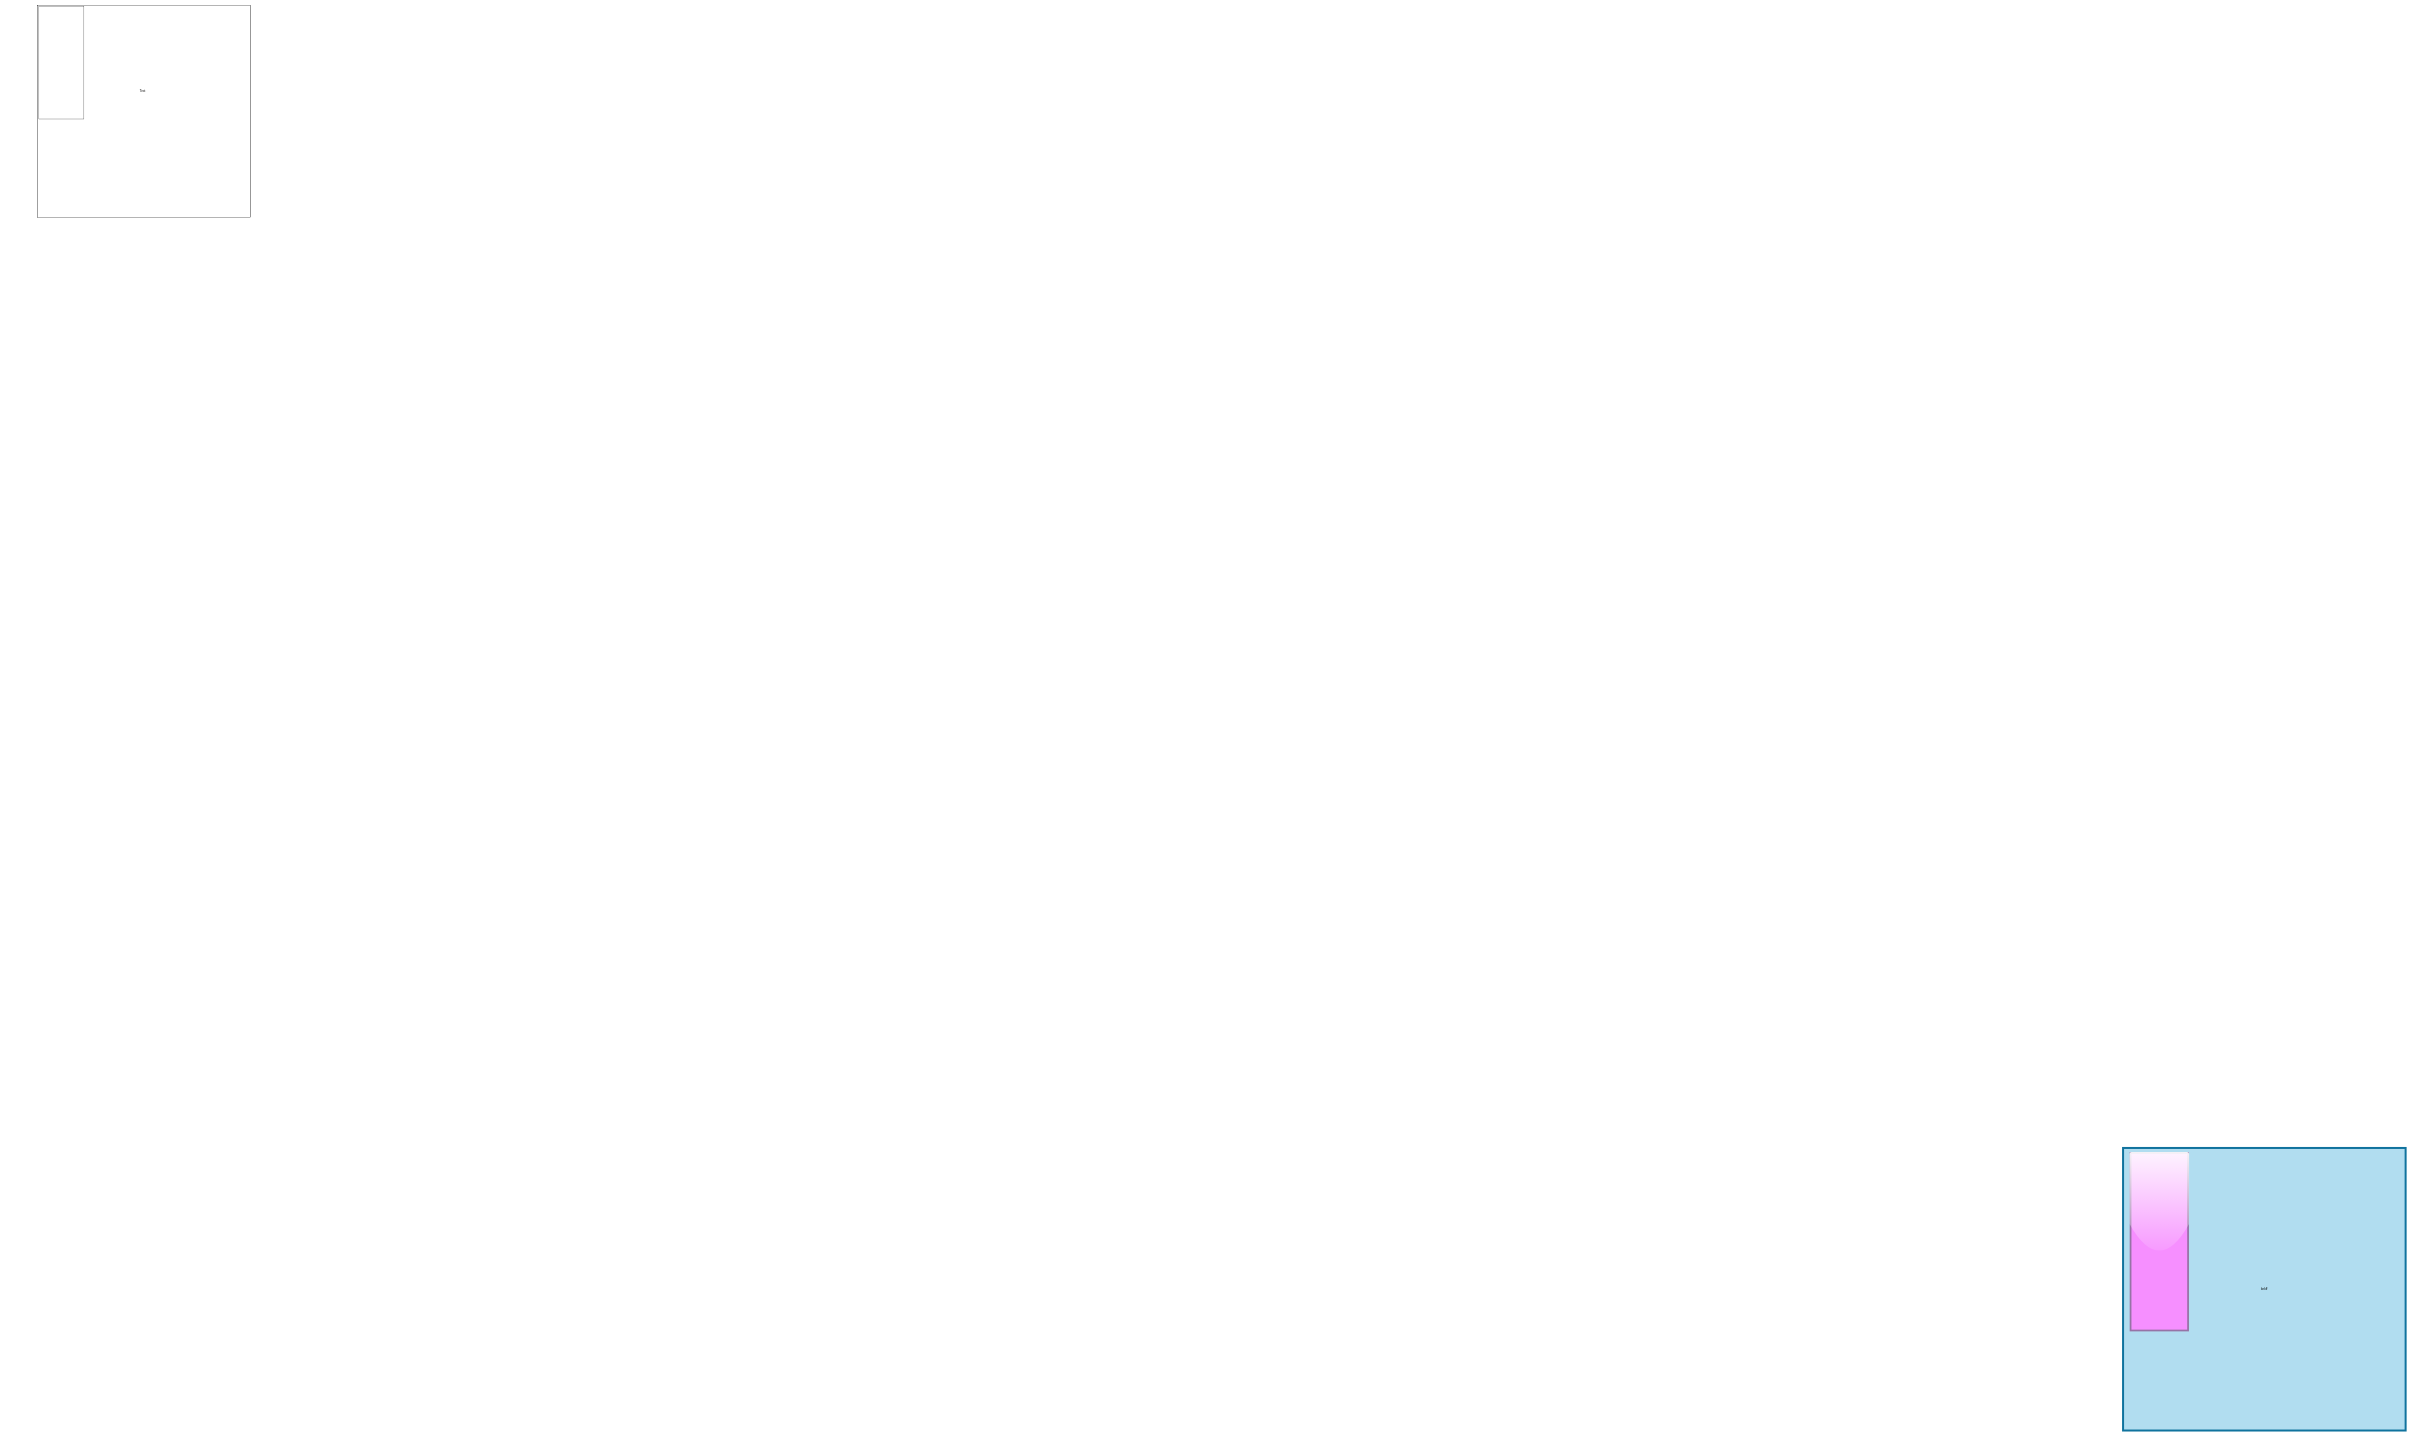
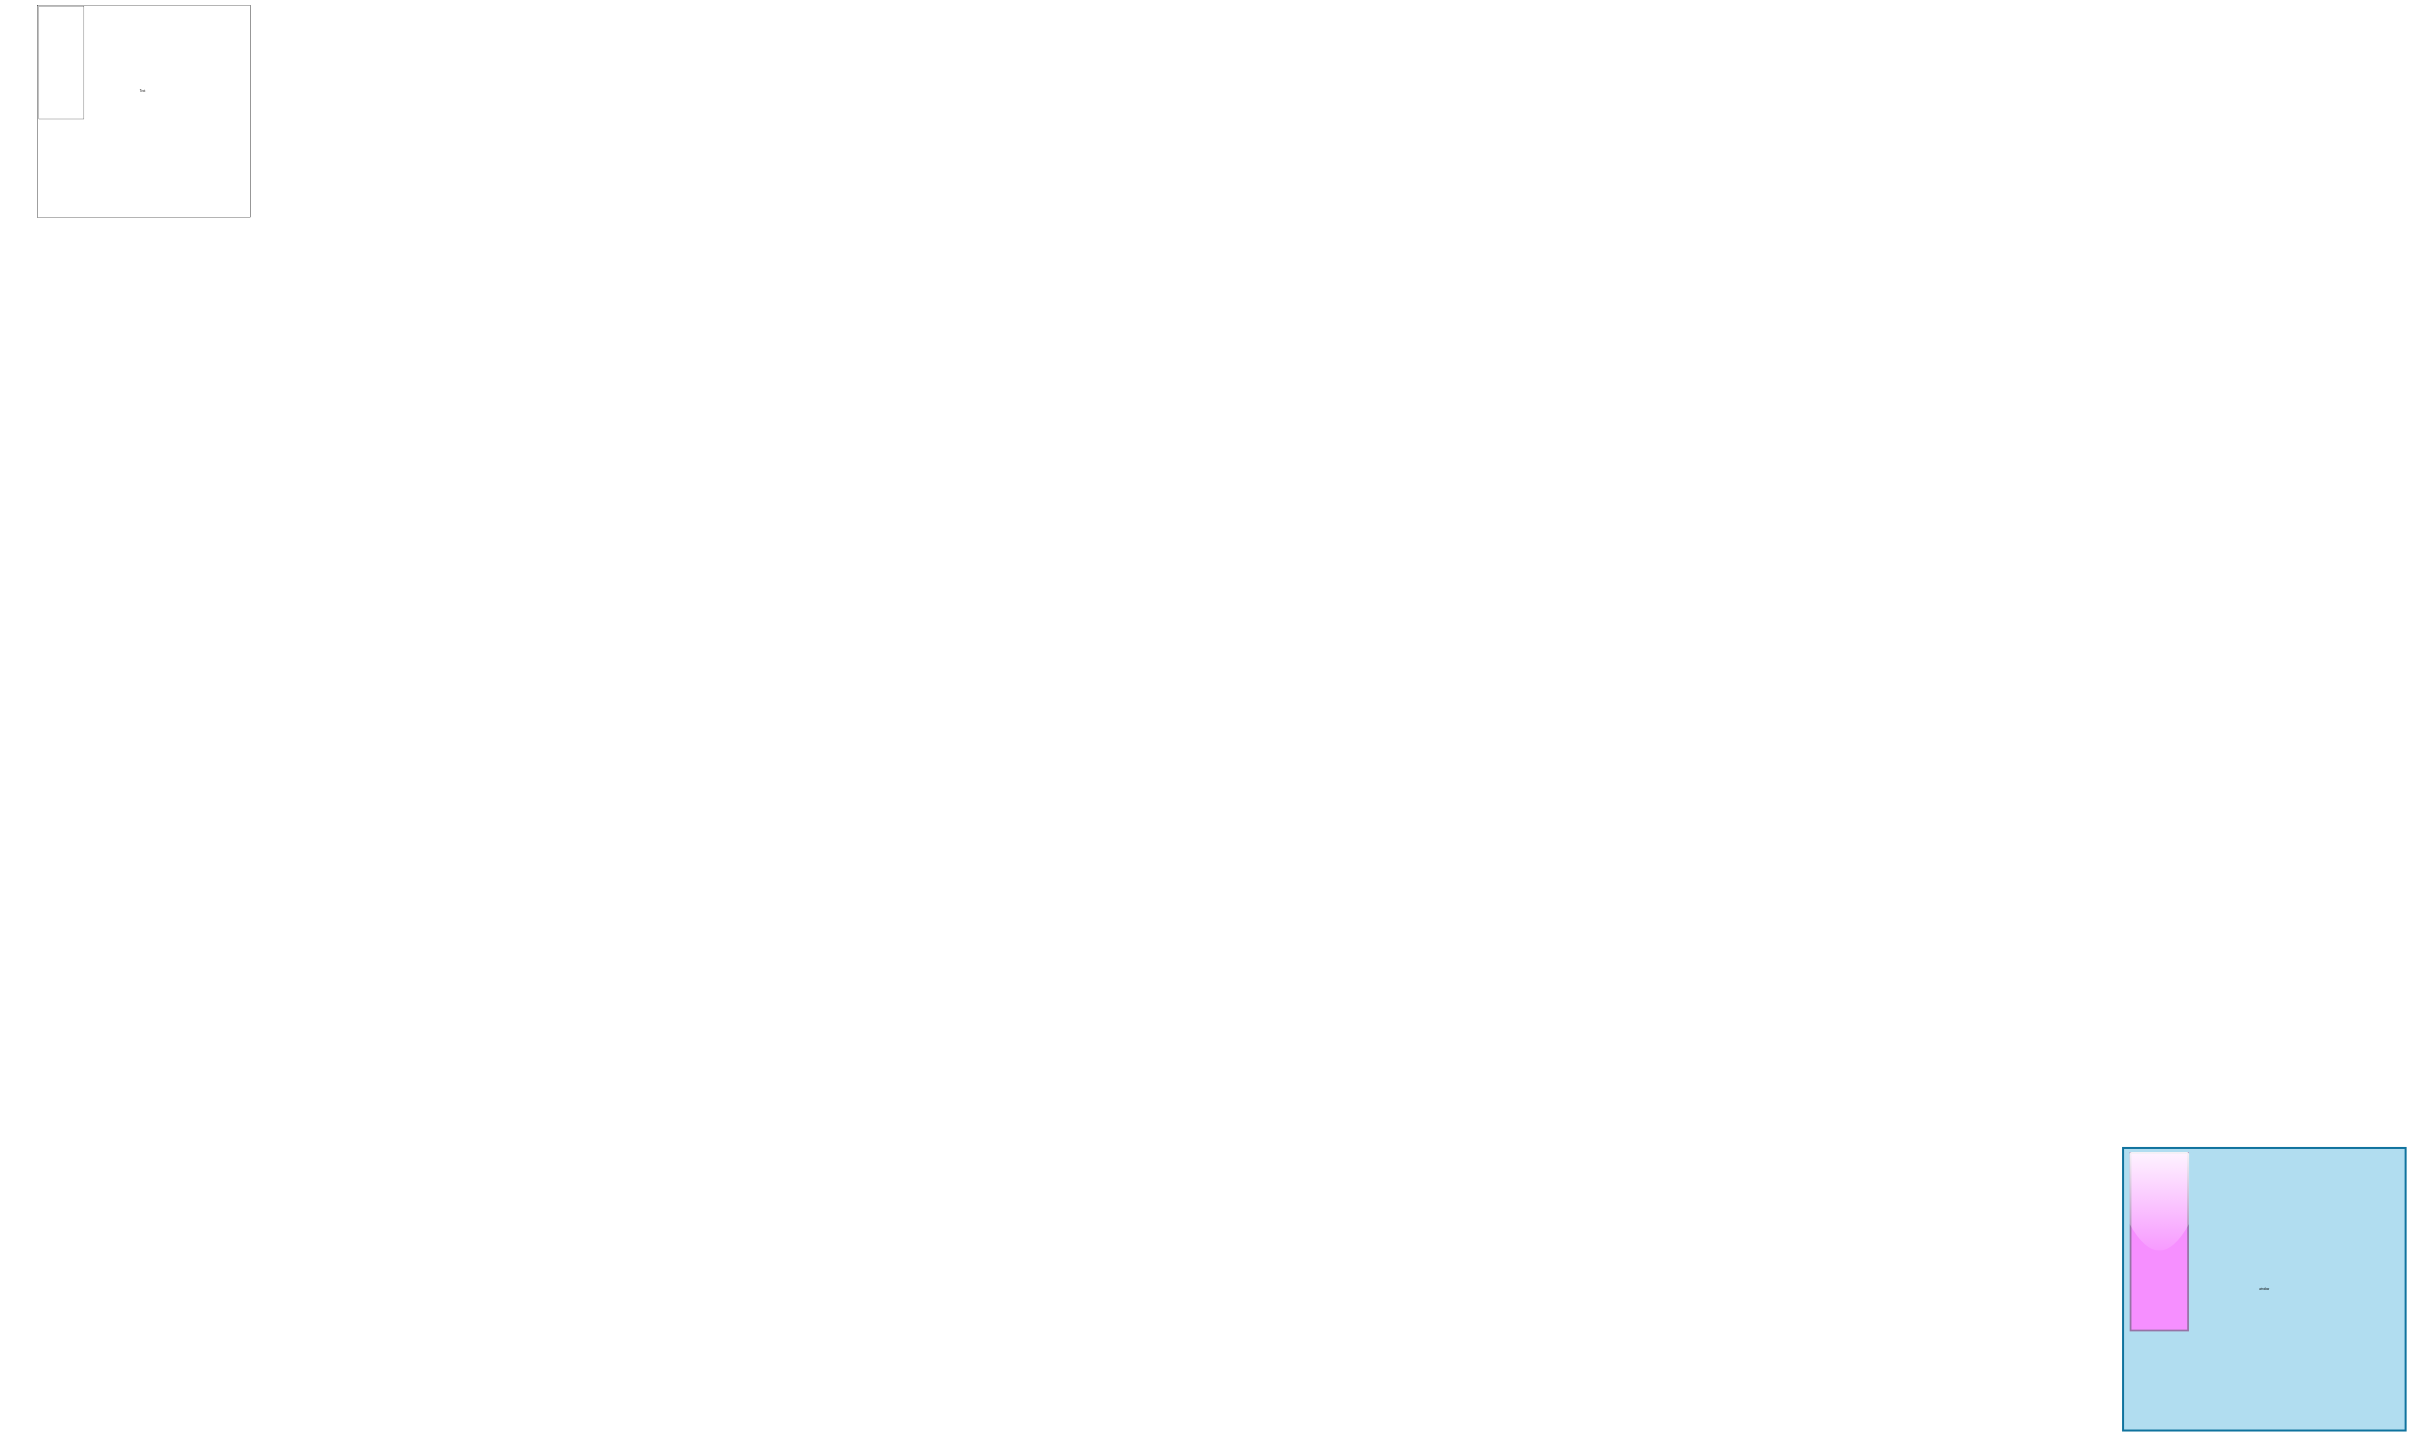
(2264, 1289) -> (2264, 1289)
